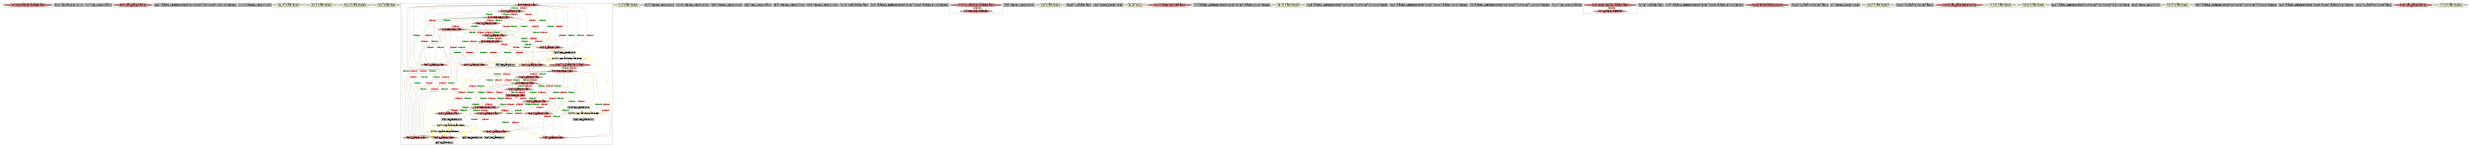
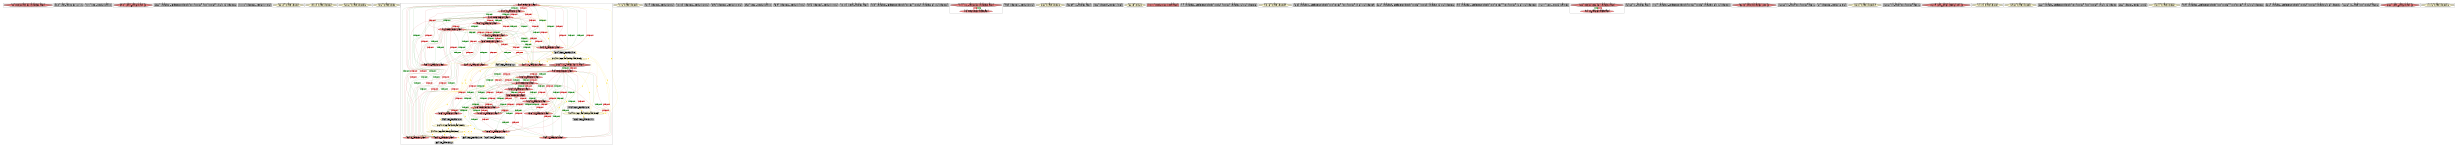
(1170, 5) -> (1163, 5)
